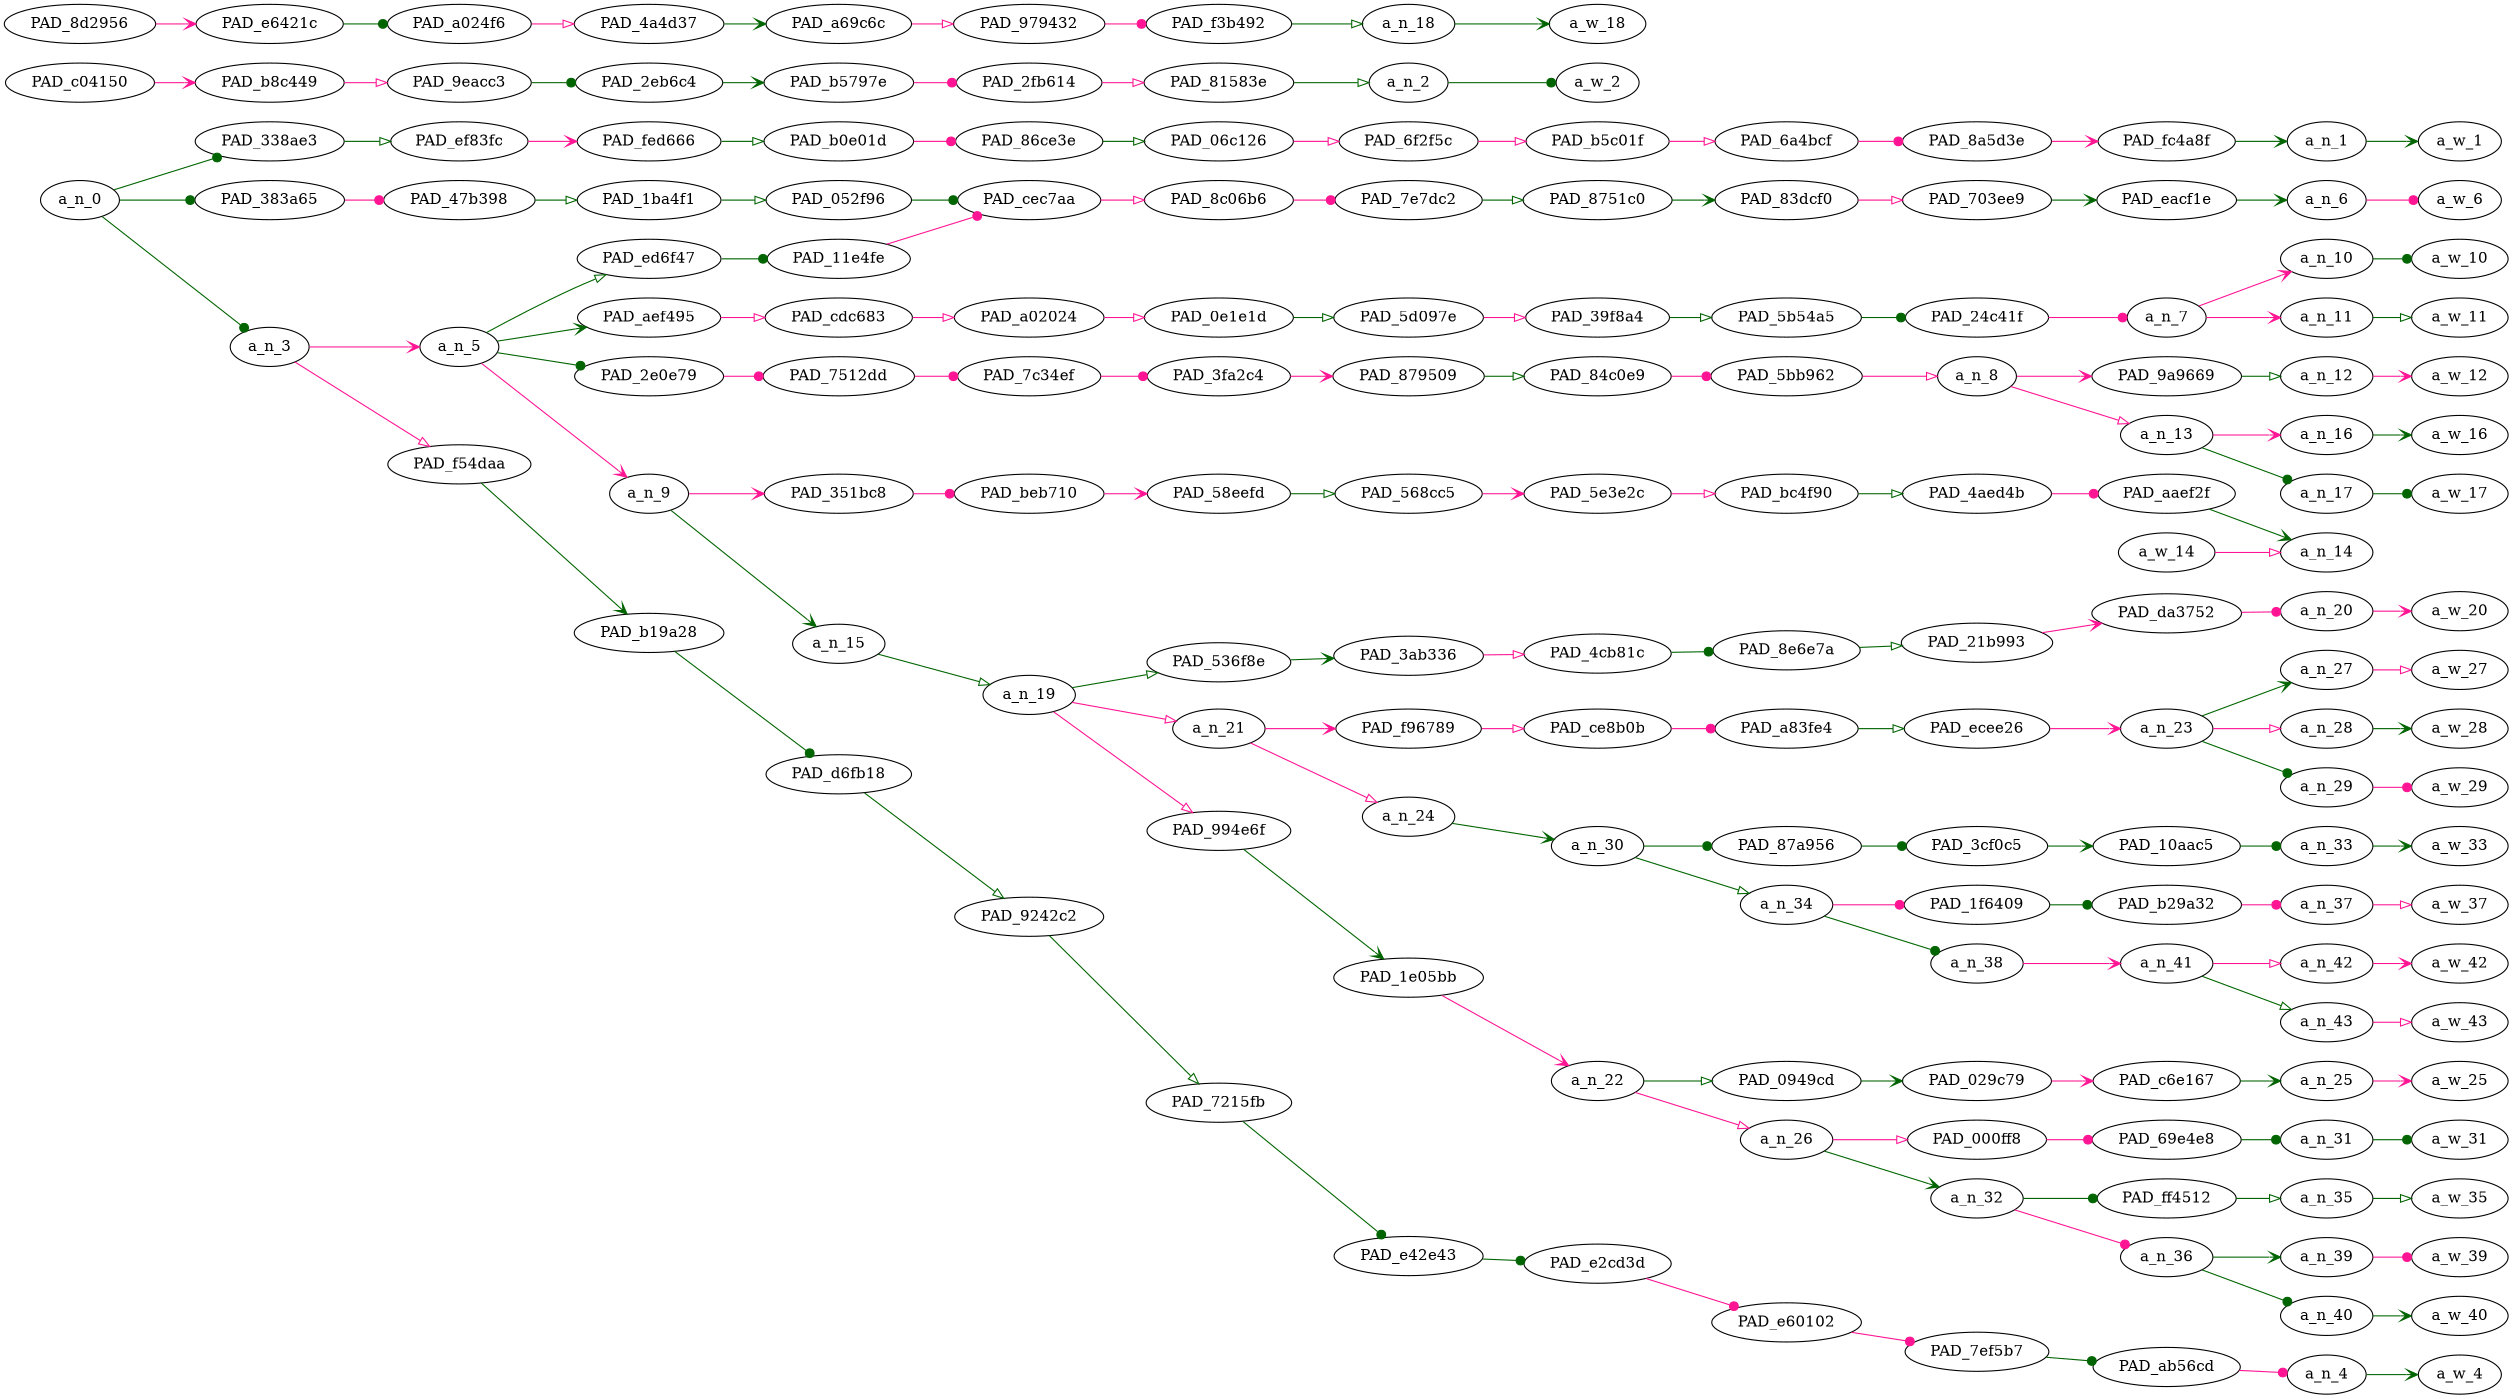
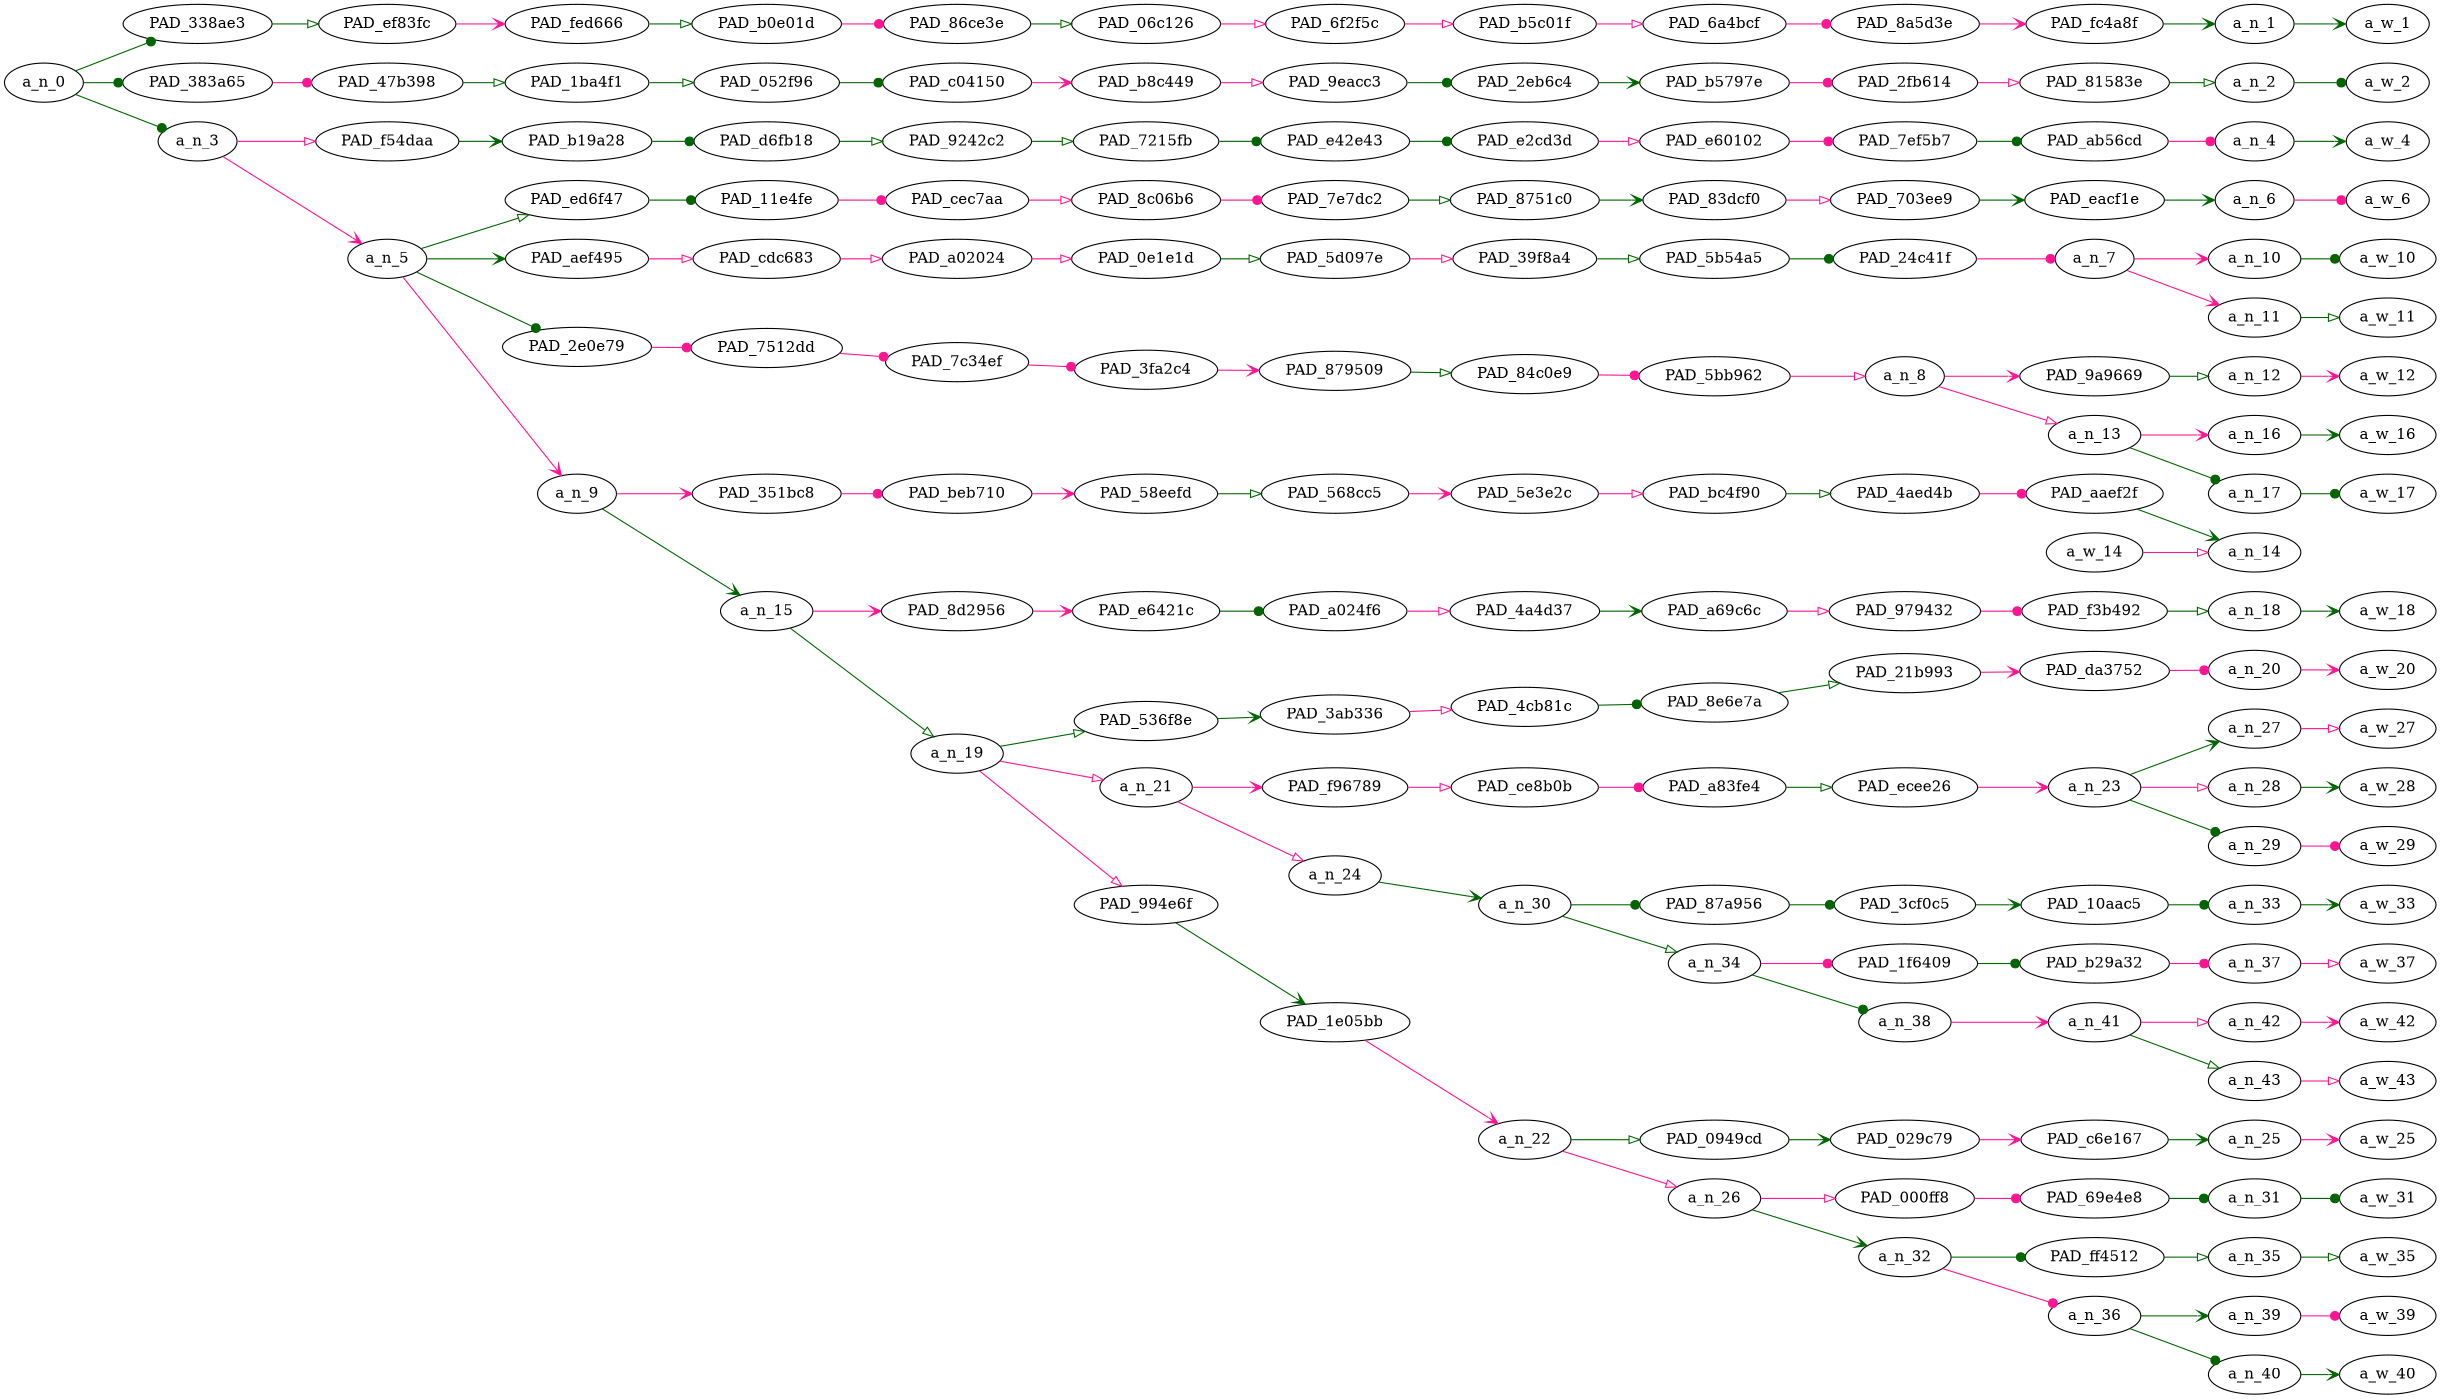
(930, 200) -> (857, 83)
none -> (842, 611)
(1688, 1292) -> (1614, 141)
